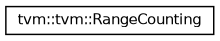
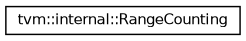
(110, 20) -> (123, 20)
